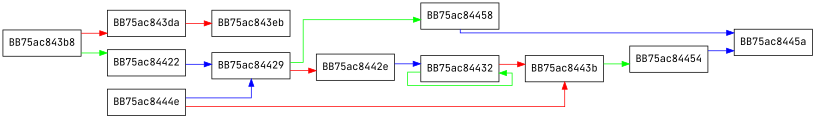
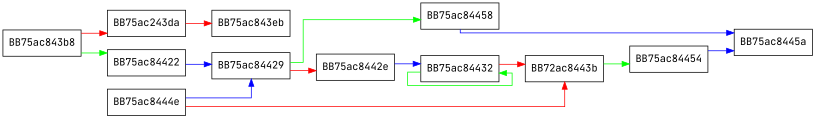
(146, 23) -> (146, 23)
(564, 69) -> (564, 69)
